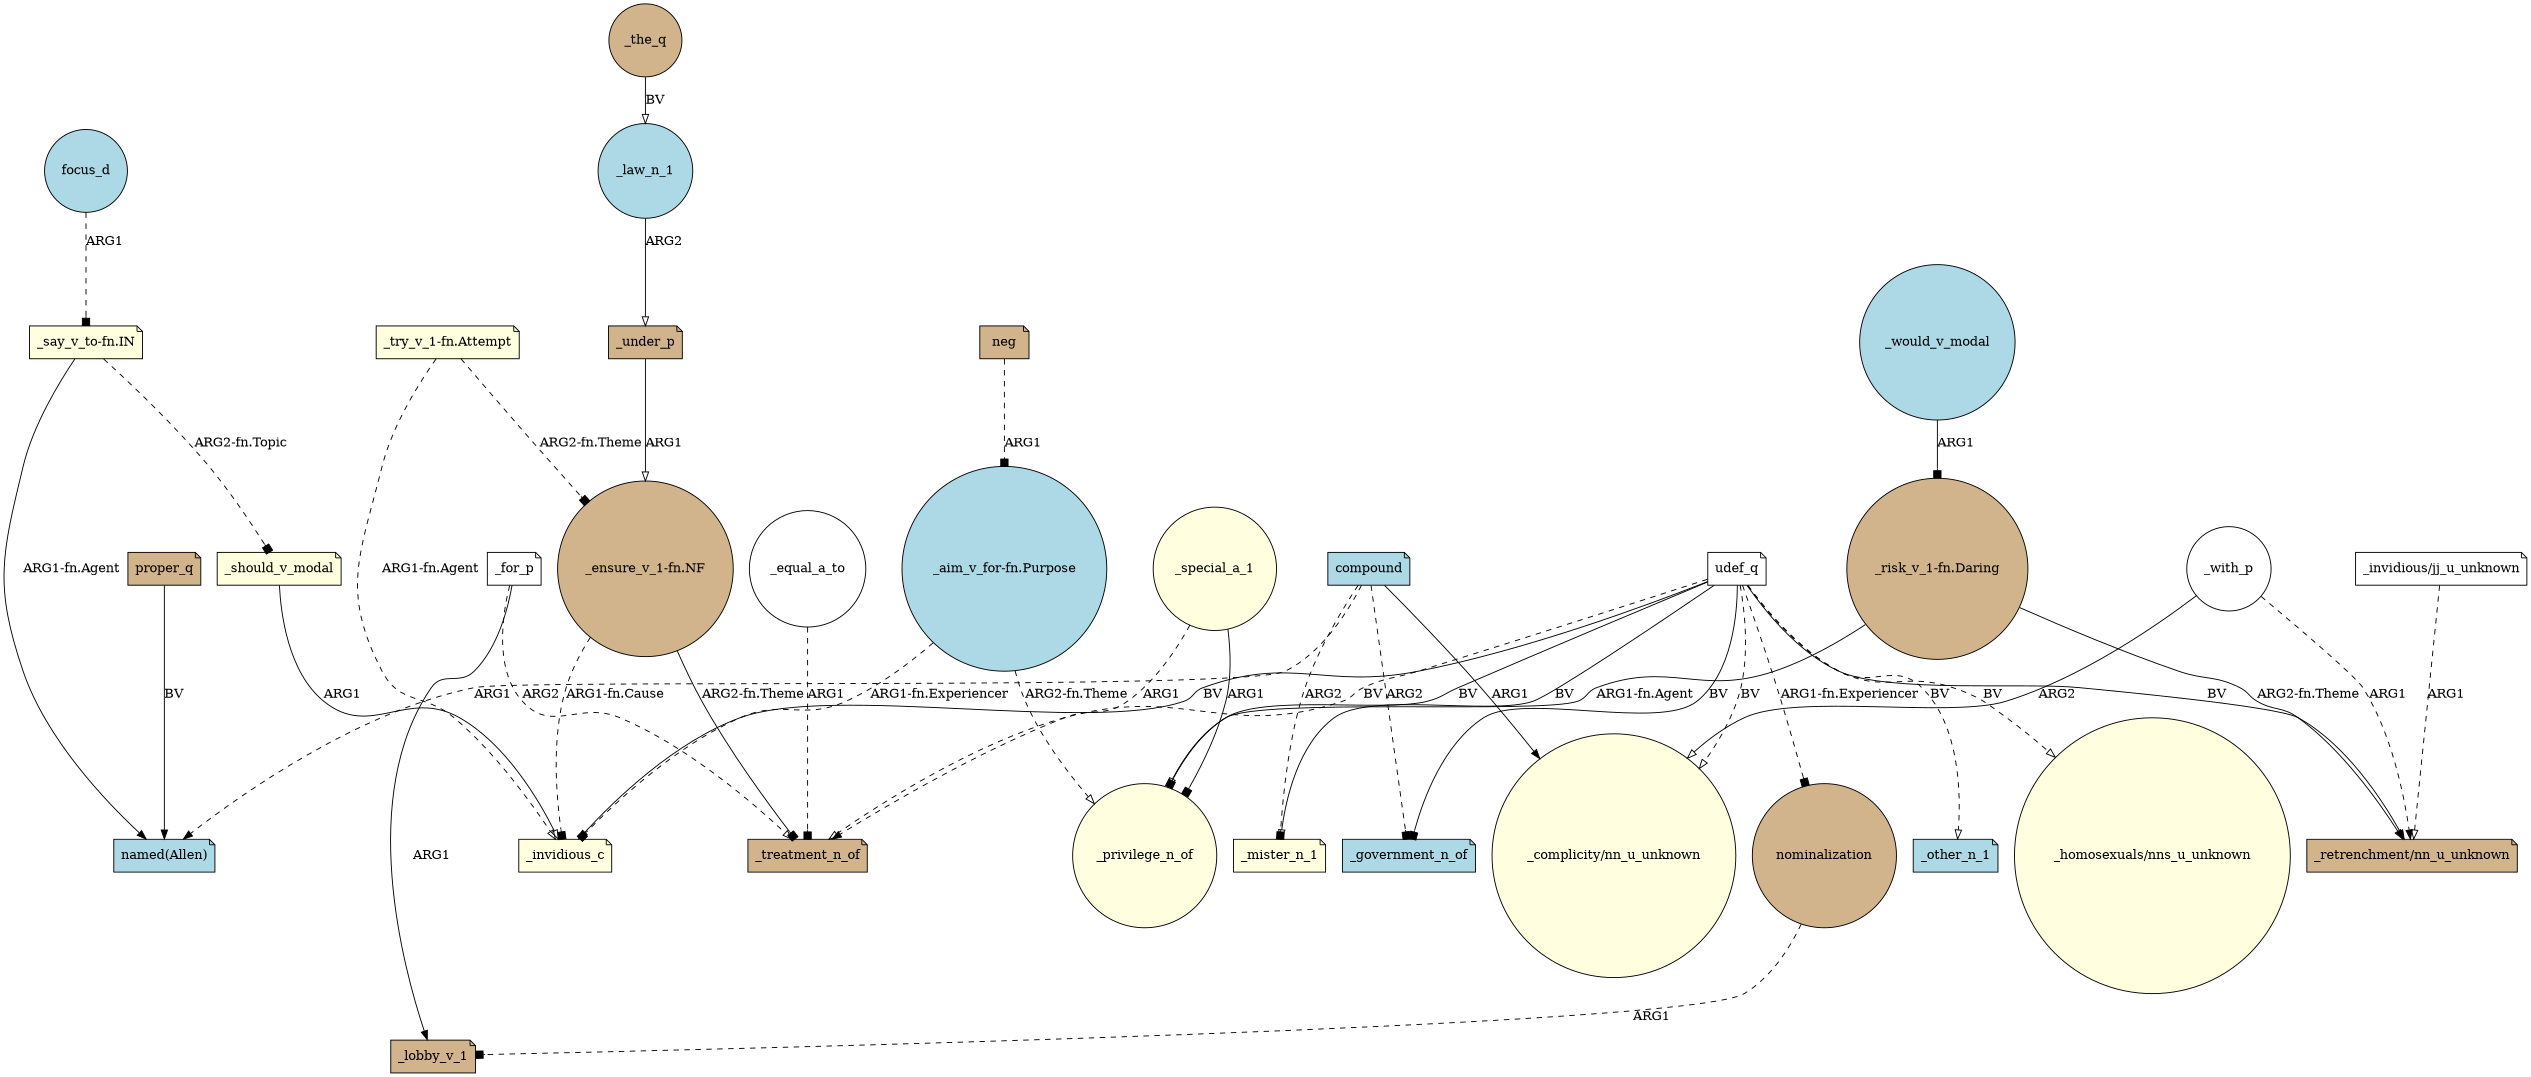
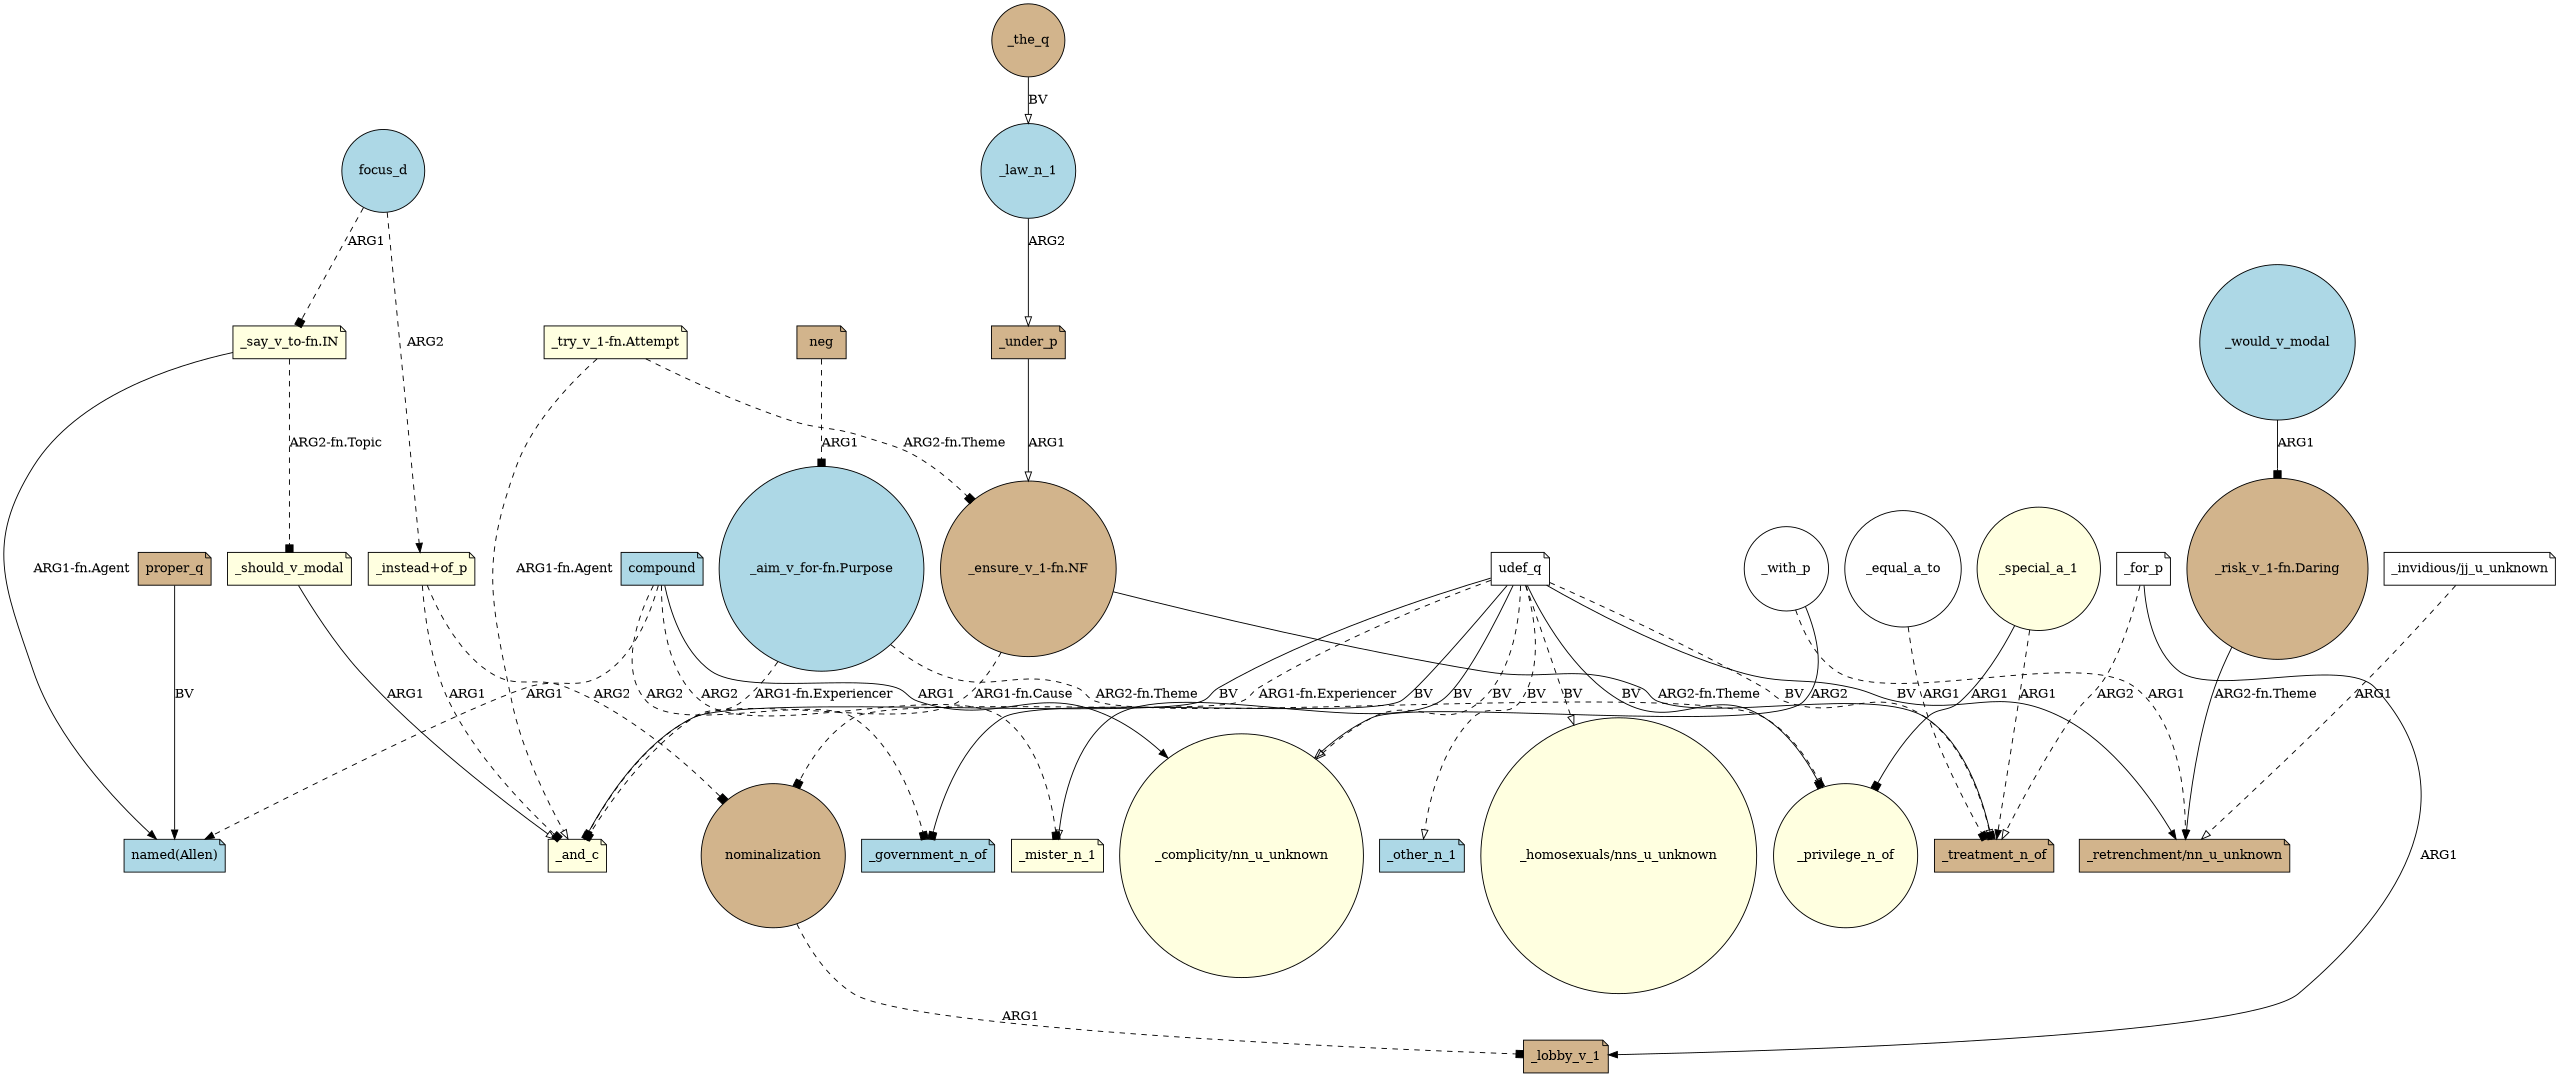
none -> (422, 569)
(1569, 703) -> none
(565, 856) -> (577, 856)
